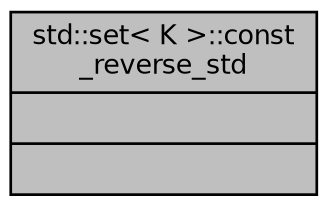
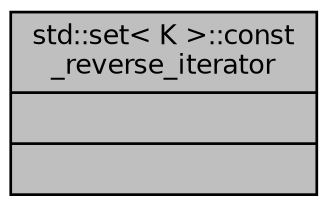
(164, 66) -> (164, 66)
